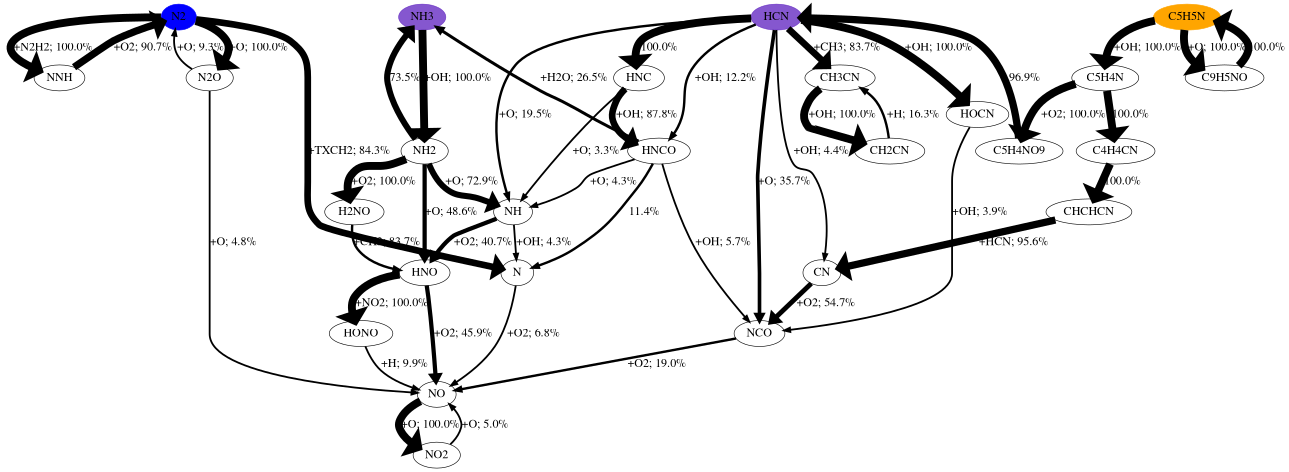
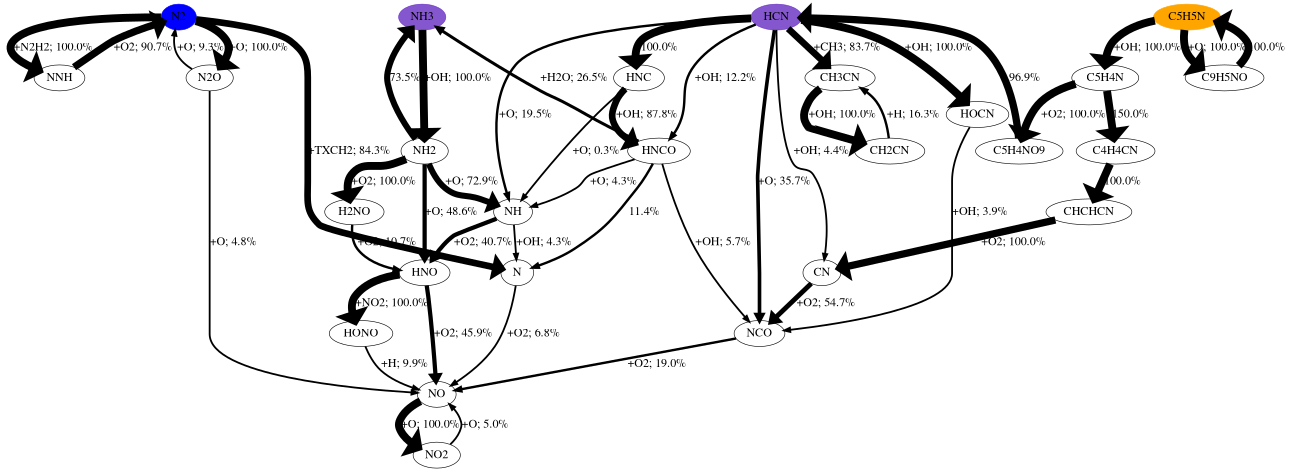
(1130, 114) -> (1130, 114)
(596, 151) -> (596, 151)
(387, 242) -> (387, 242)
(1014, 242) -> (1014, 242)
